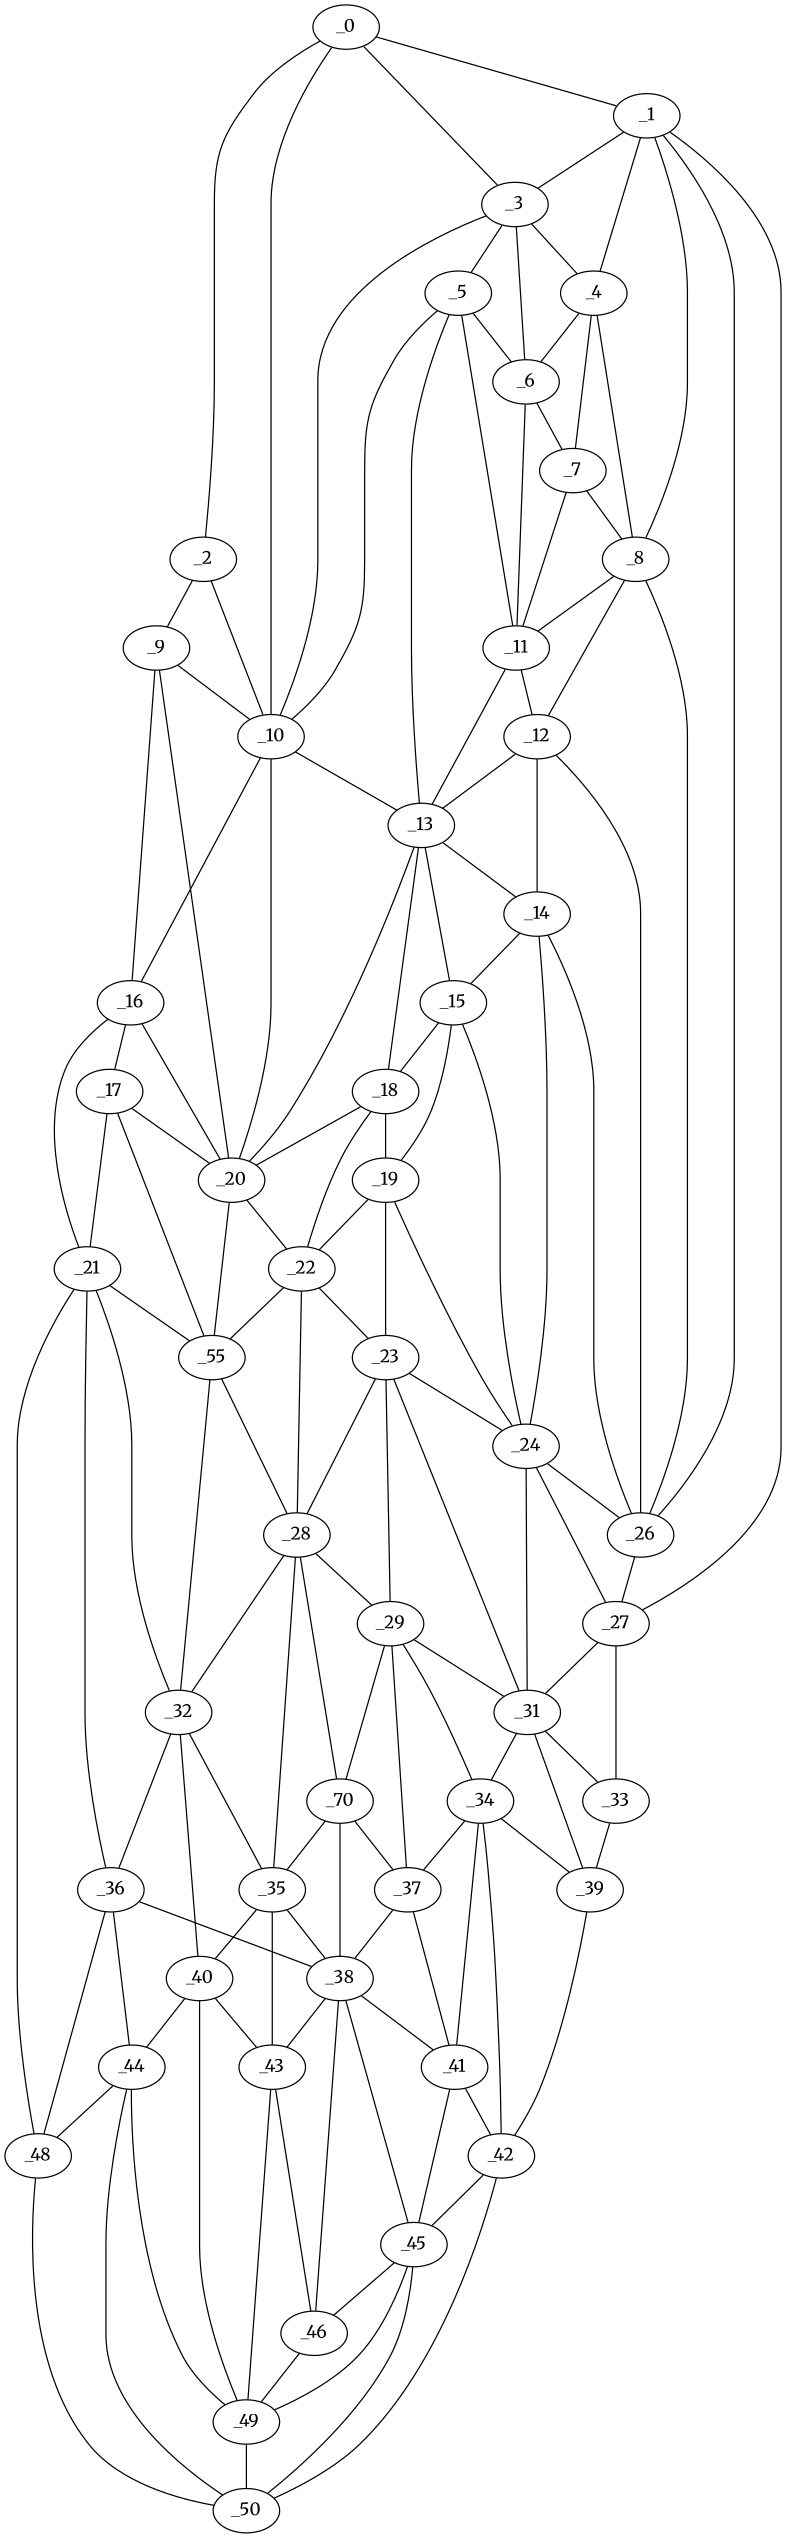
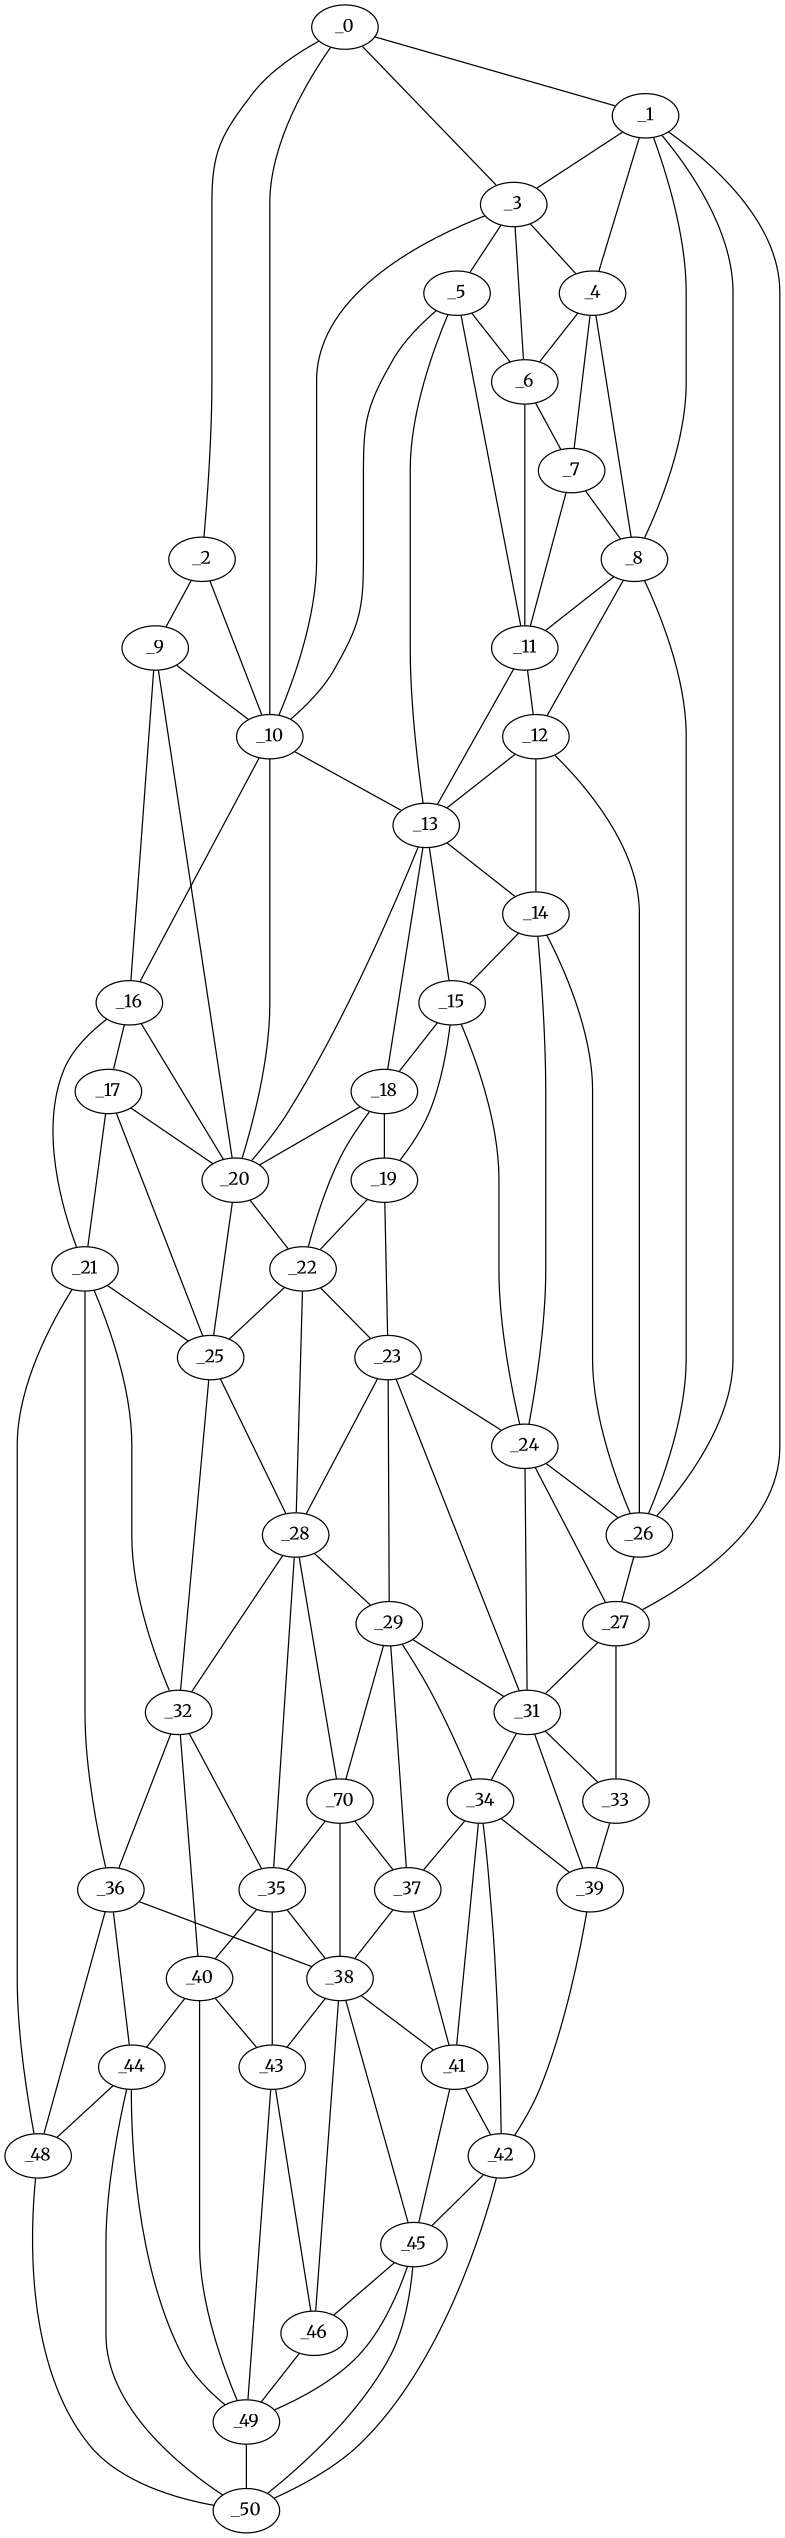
(449, 1316) -> none
(212, 1358) -> (211, 1358)
